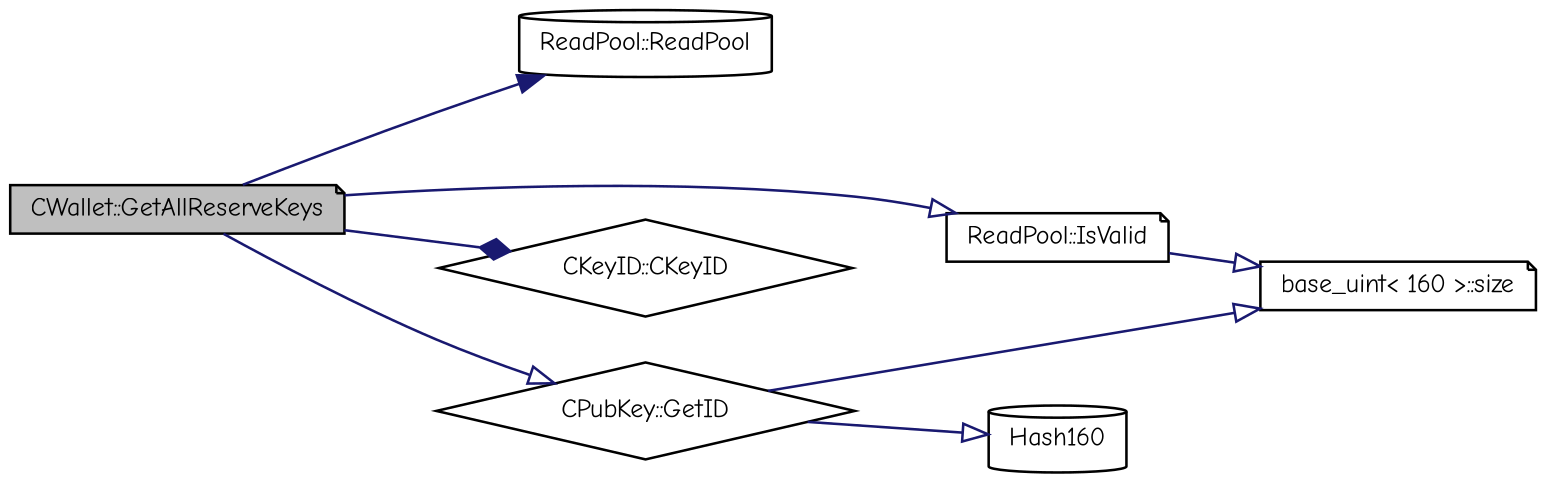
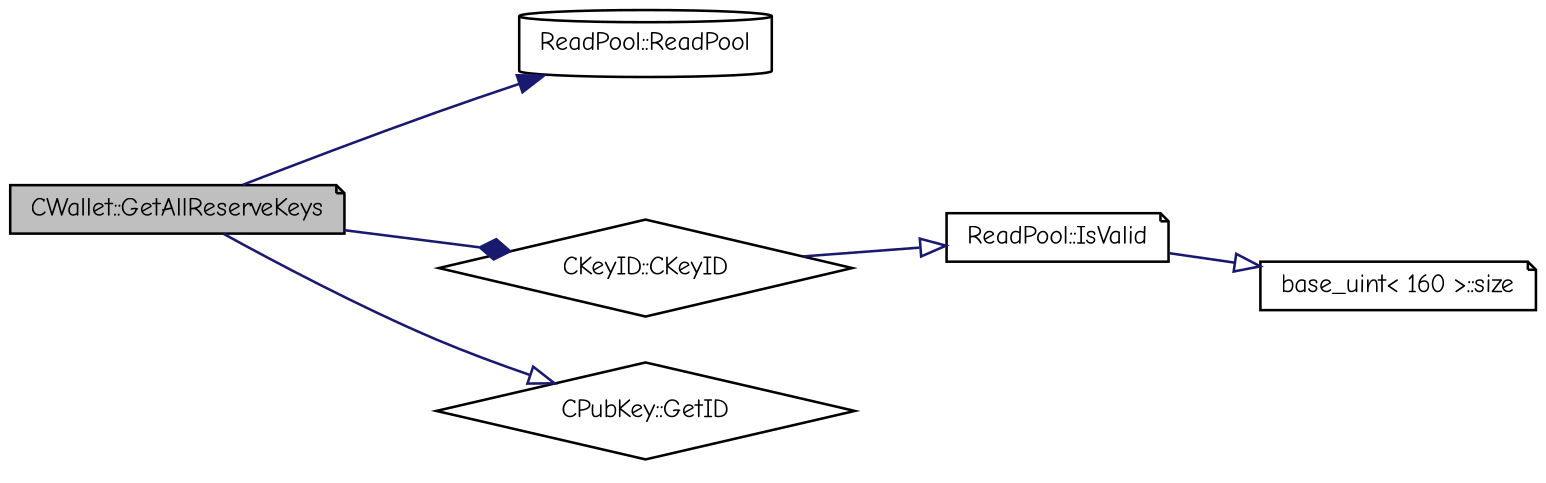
(638, 186) -> (861, 252)
(1001, 352) -> none
(1058, 439) -> none
